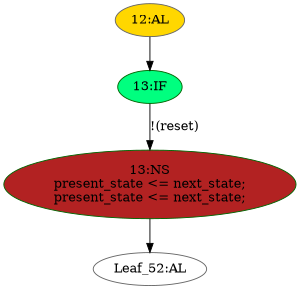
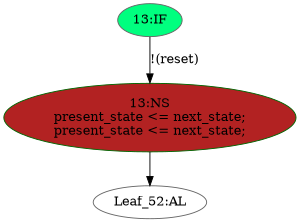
(150, 20) -> none
(150, 87) -> (150, 20)
